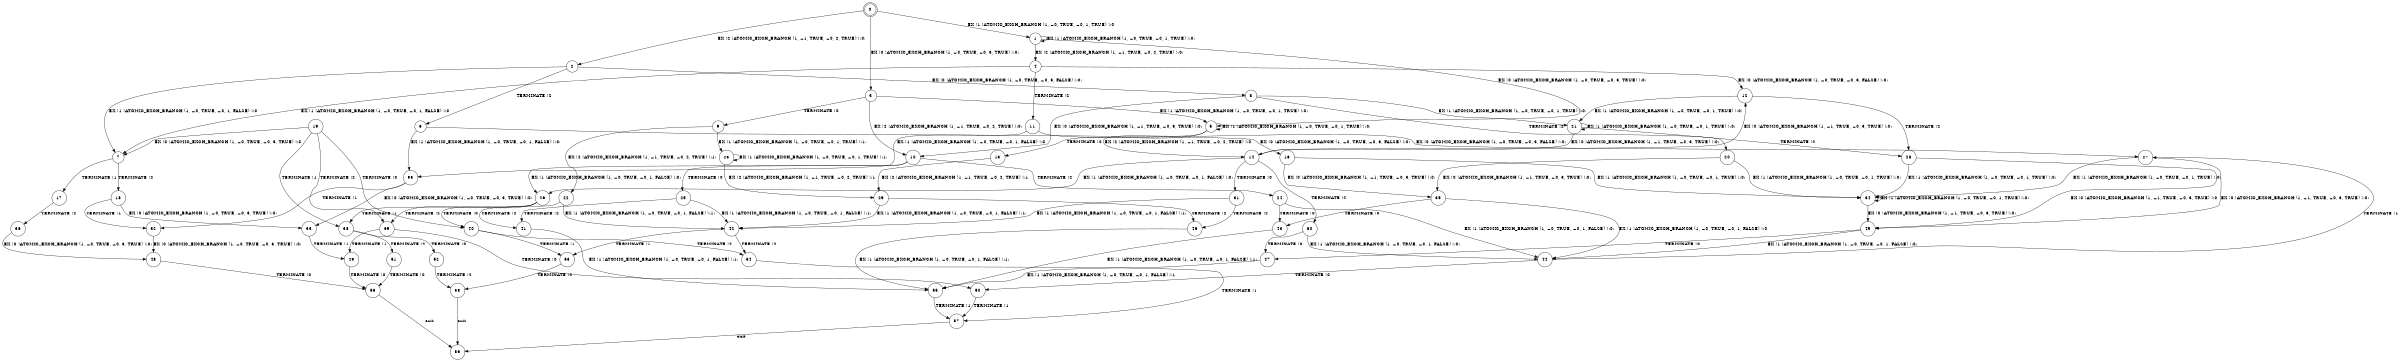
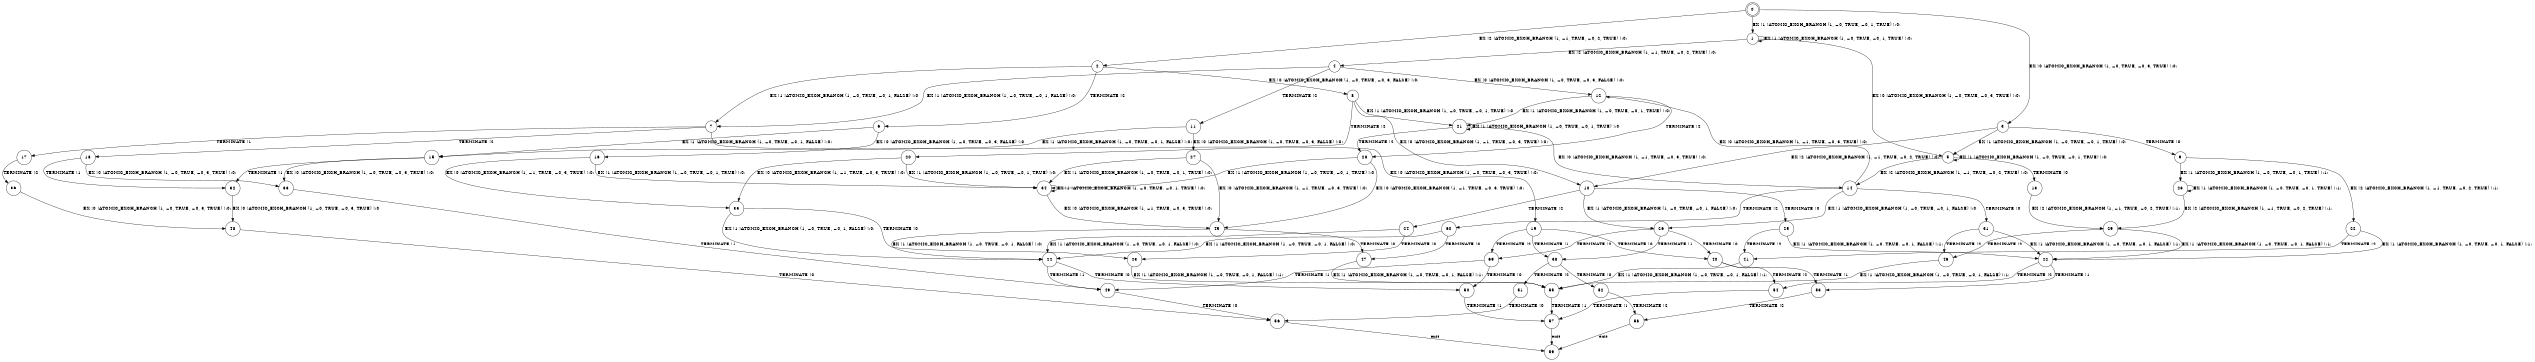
(216, 134) -> (1142, 147)
(411, 178) -> (432, 157)
(2084, 250) -> (1063, 284)
